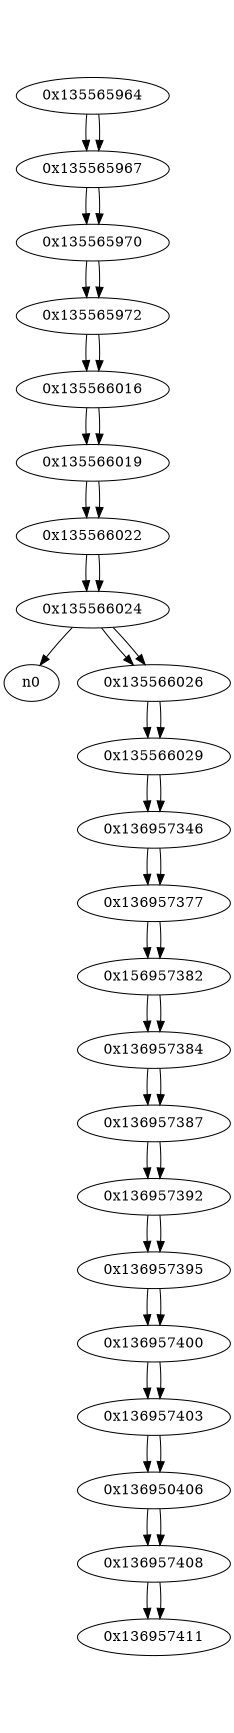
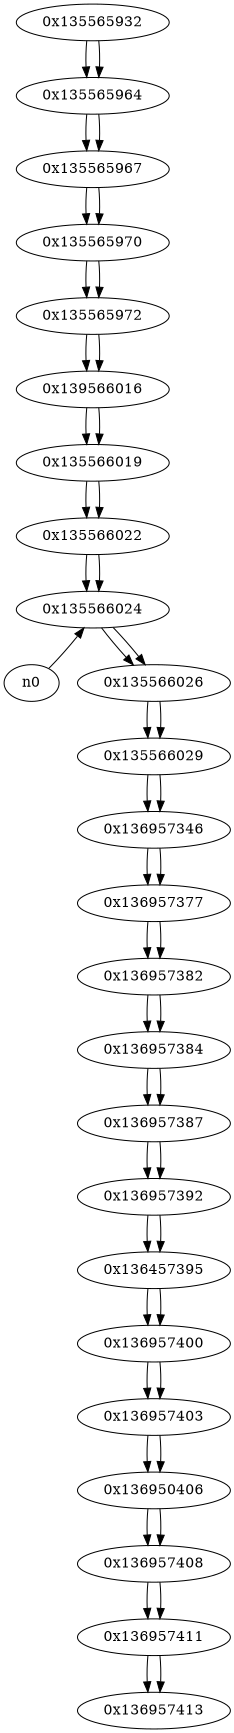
none -> (93, 22)
(93, 389) -> (93, 389)
(59, 642) -> (64, 653)
(154, 977) -> (154, 977)
(154, 1270) -> (154, 1270)
none -> (154, 1711)
